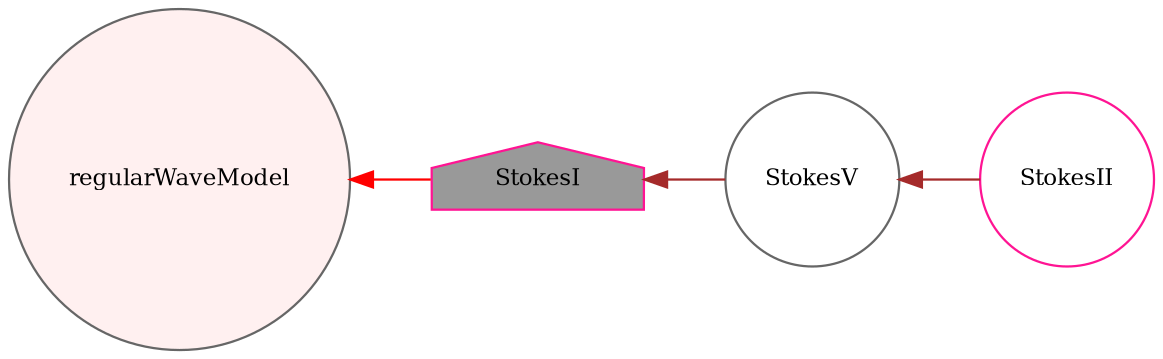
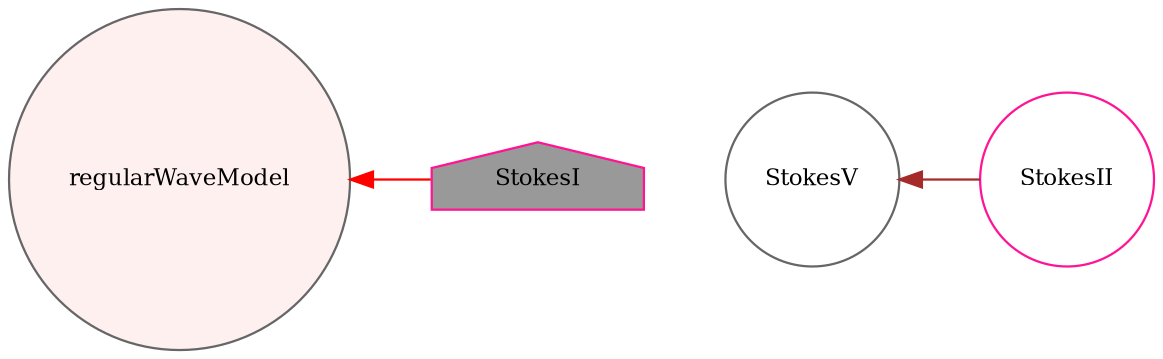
(696, 180) -> none
